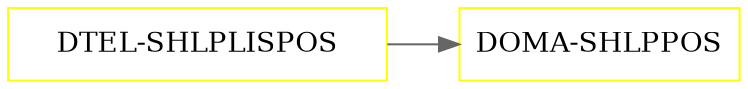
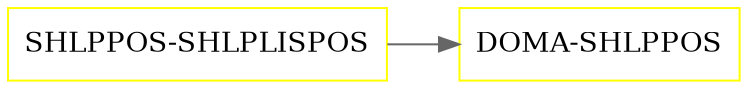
(197, 44) -> (197, 44)
